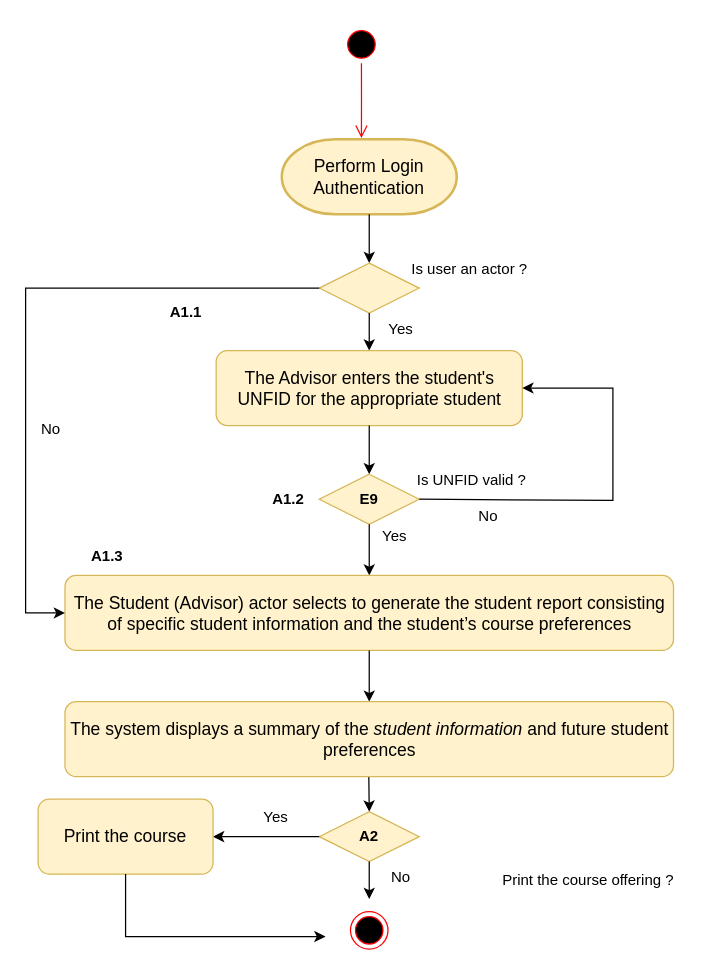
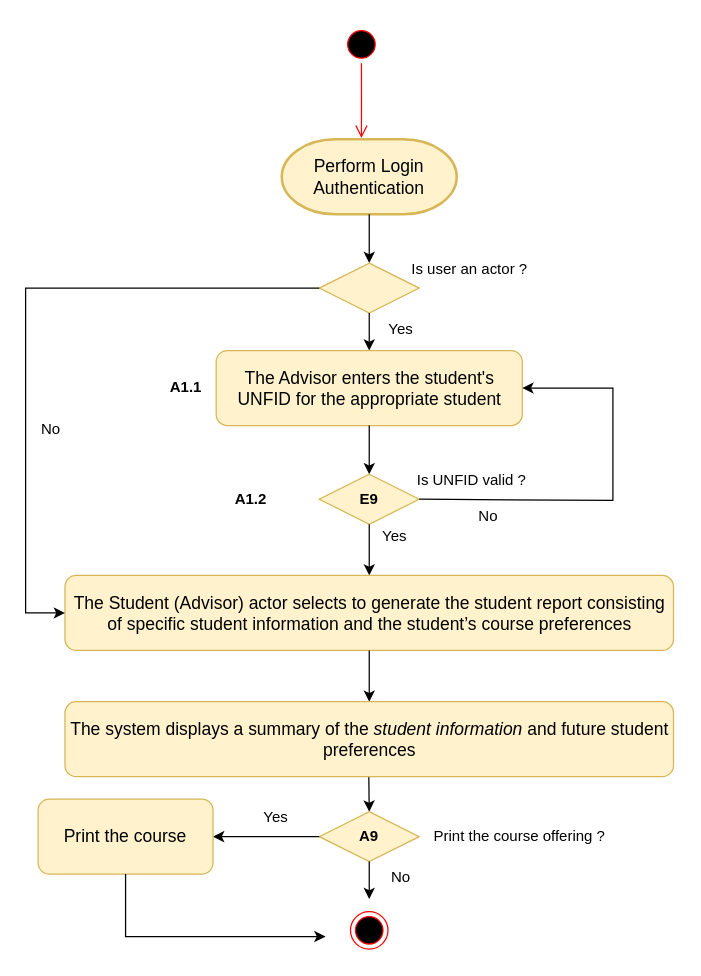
(185, 313) -> (185, 388)
(288, 499) -> (251, 499)
(107, 557) -> none
(369, 837) -> (369, 837)
(588, 881) -> (519, 837)
